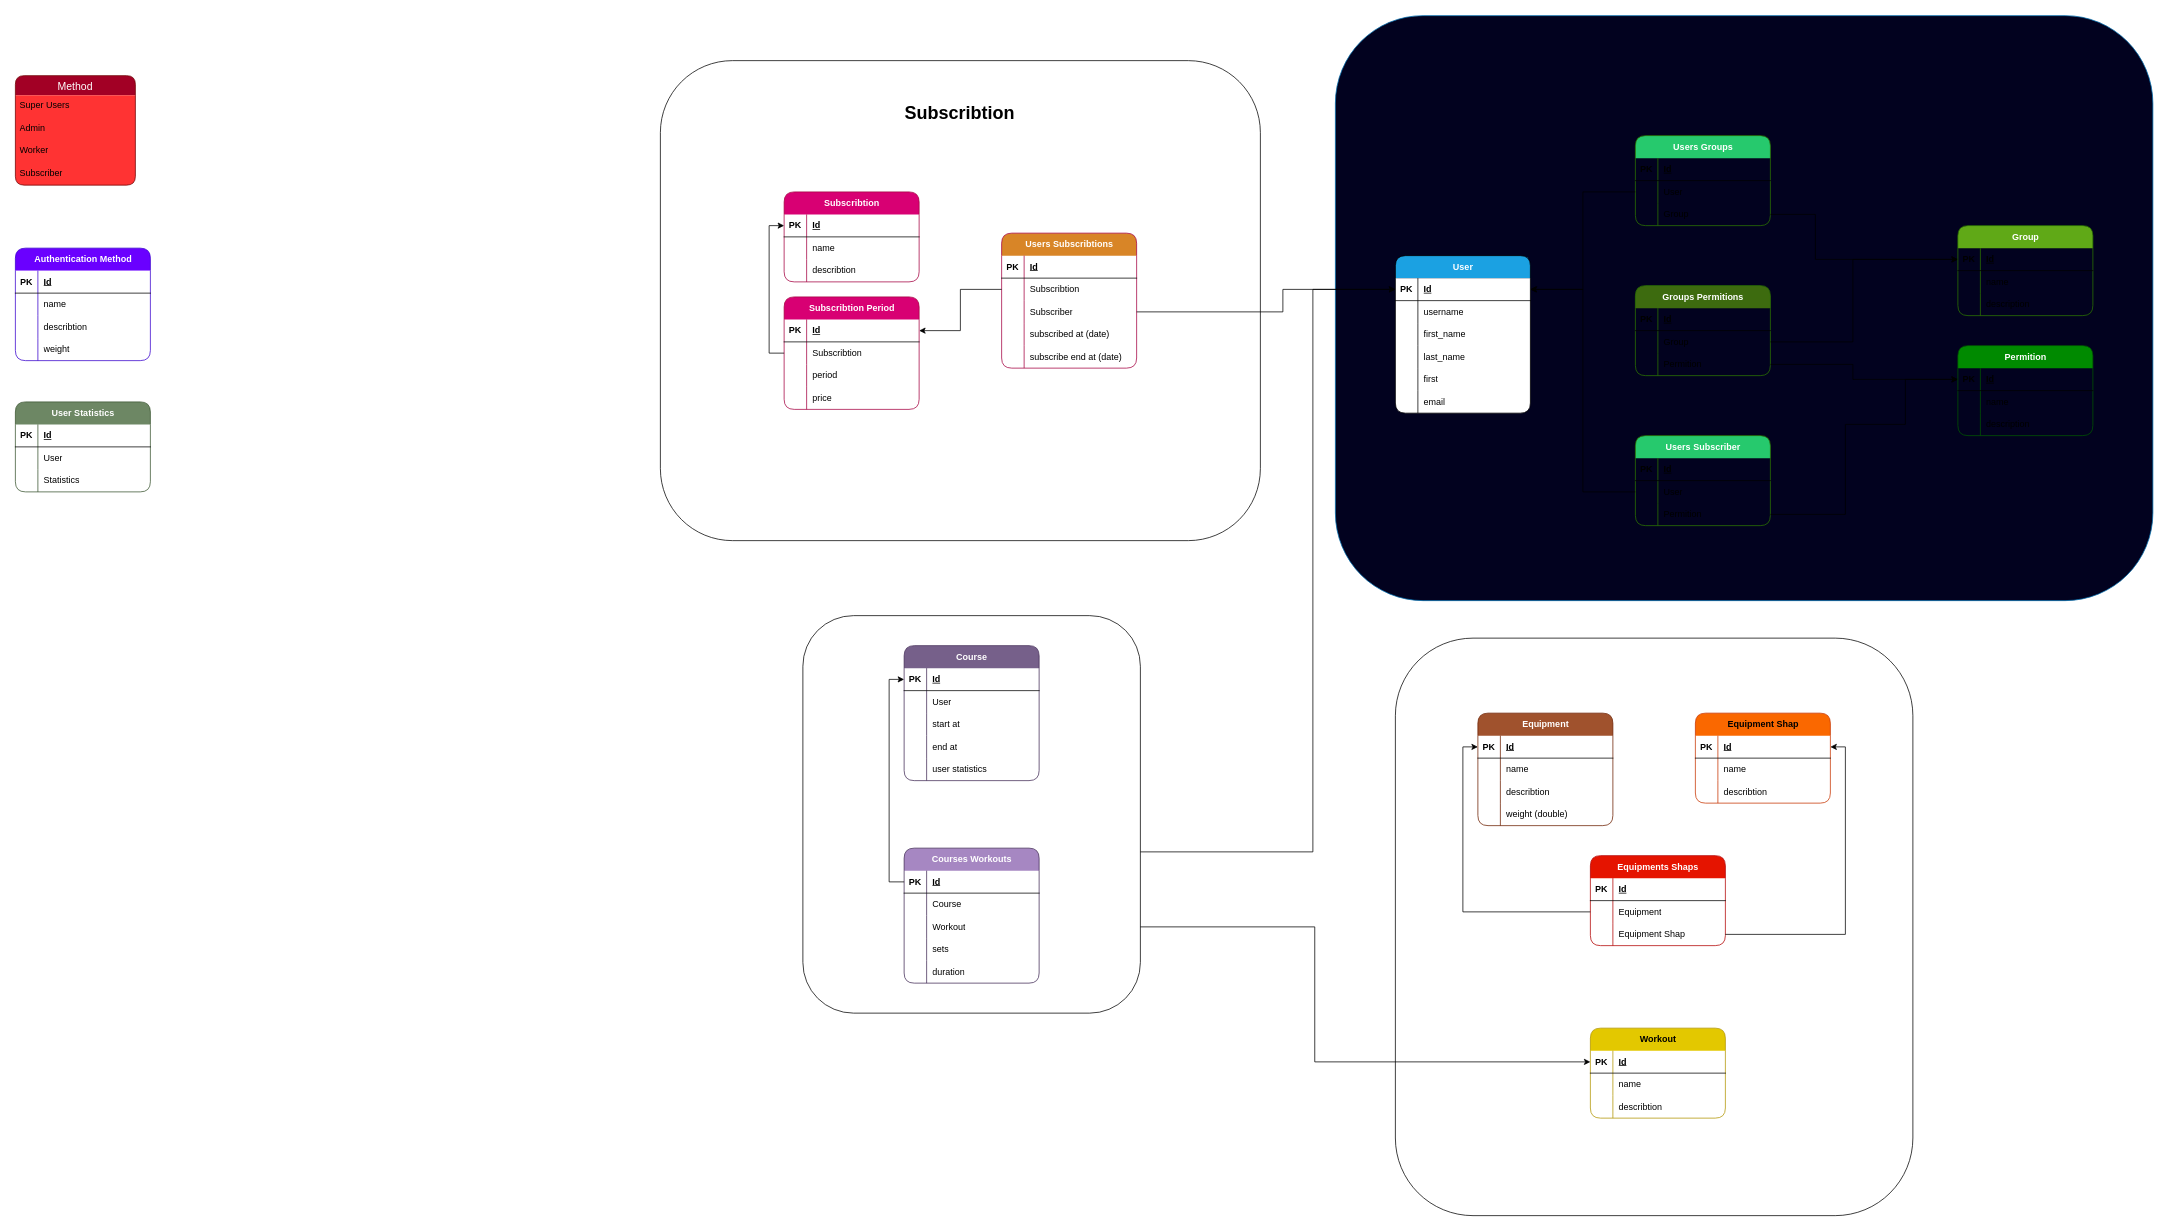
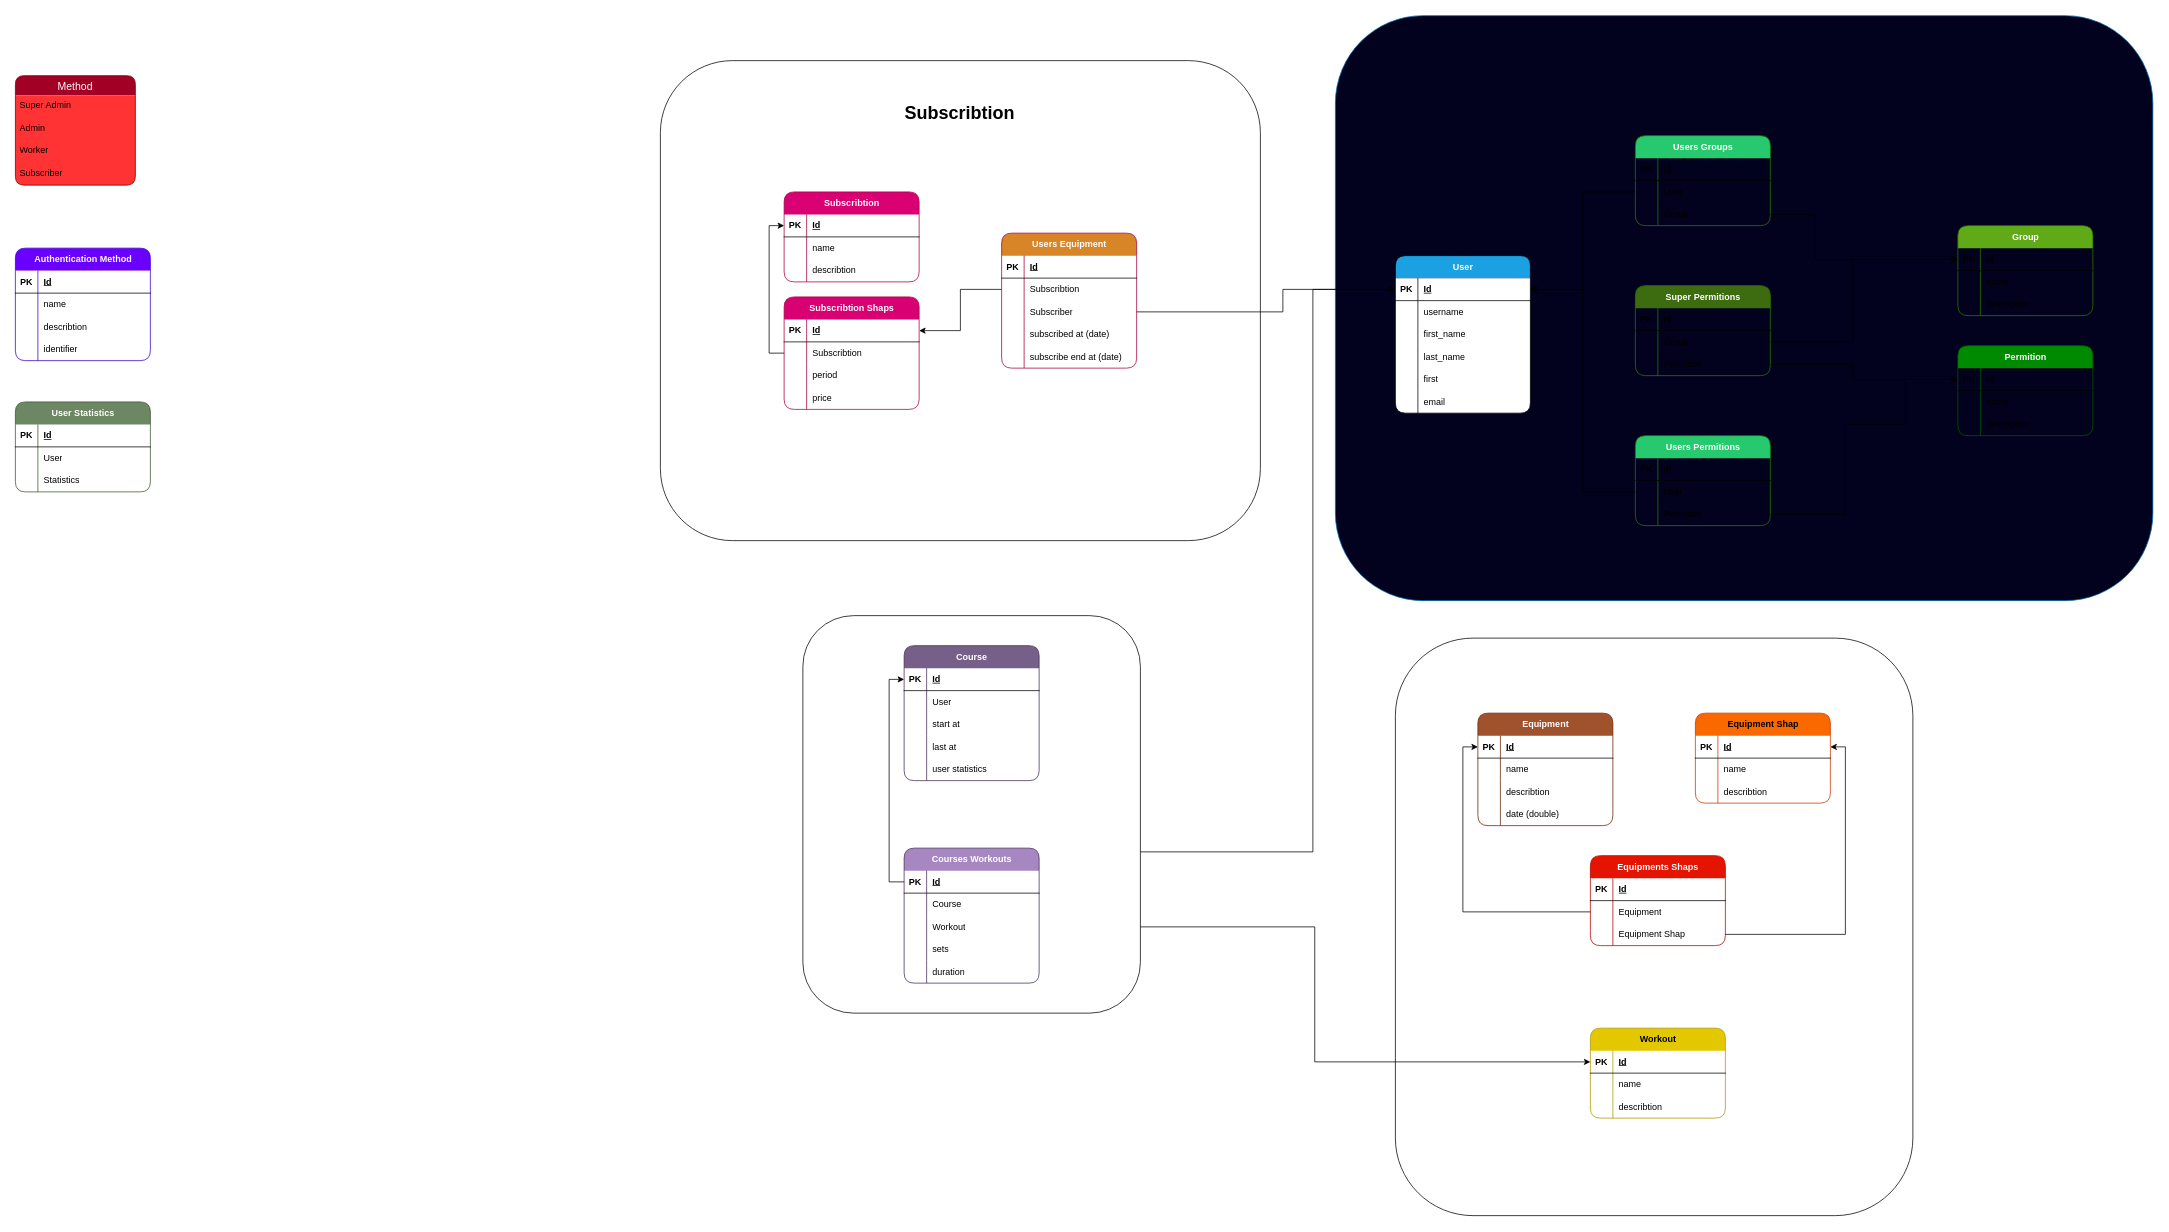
(46, 106) -> (45, 106)
(1070, 244) -> (1070, 244)
(1703, 297) -> (1703, 297)
(852, 308) -> (852, 308)
(58, 349) -> (66, 349)
(1703, 447) -> (1703, 447)
(947, 747) -> (948, 747)
(1541, 814) -> (1537, 814)
